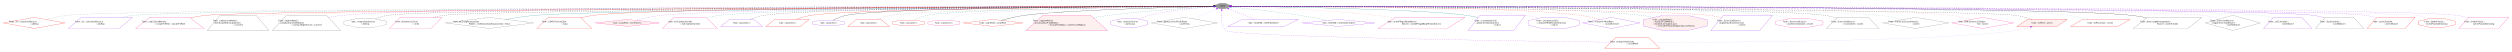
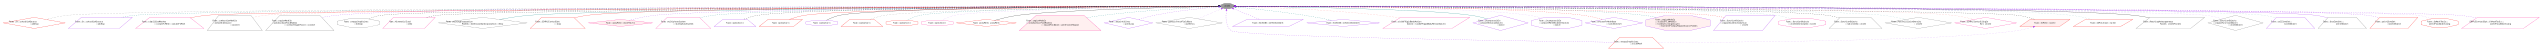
(238, 23) -> (235, 23)
(1129, 23) -> (1128, 23)
(1497, 23) -> (1500, 23)
(2484, 23) -> (2500, 23)
